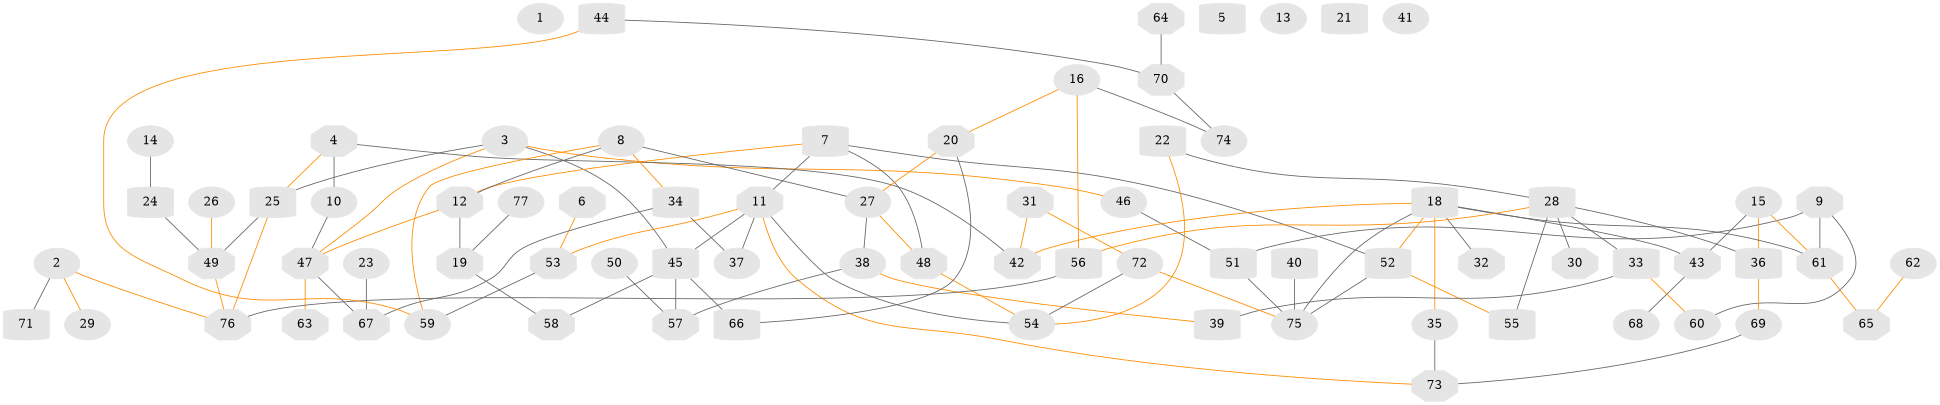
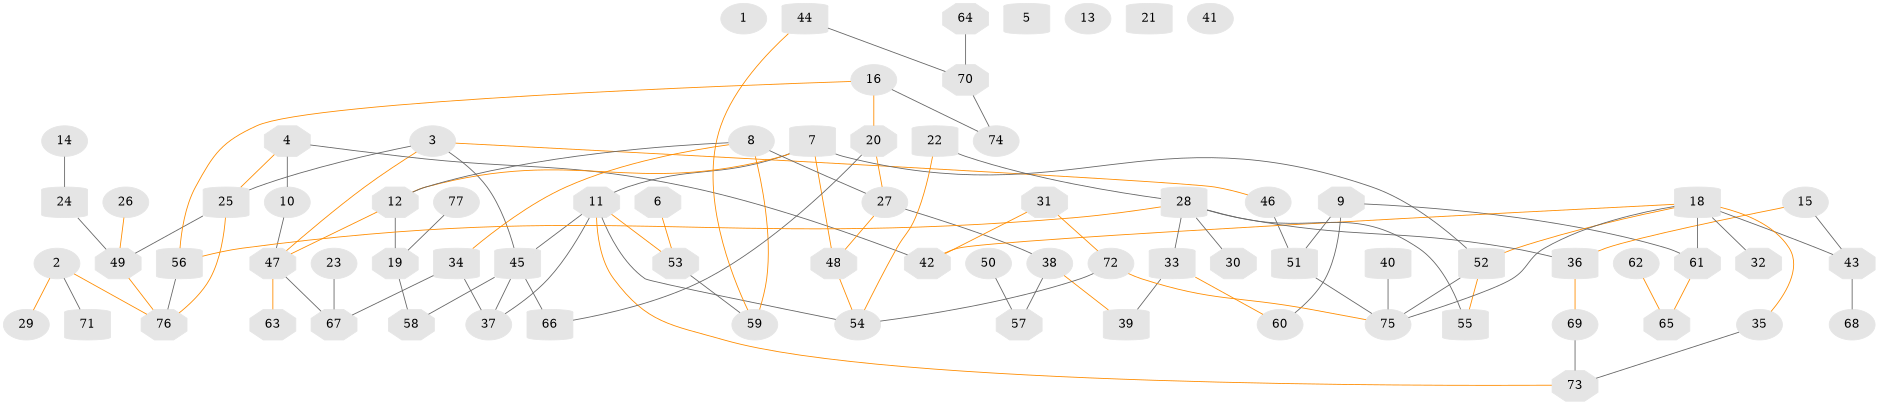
(905, 197) -> (823, 202)
(1789, 233) -> none
(676, 293) -> (503, 294)
